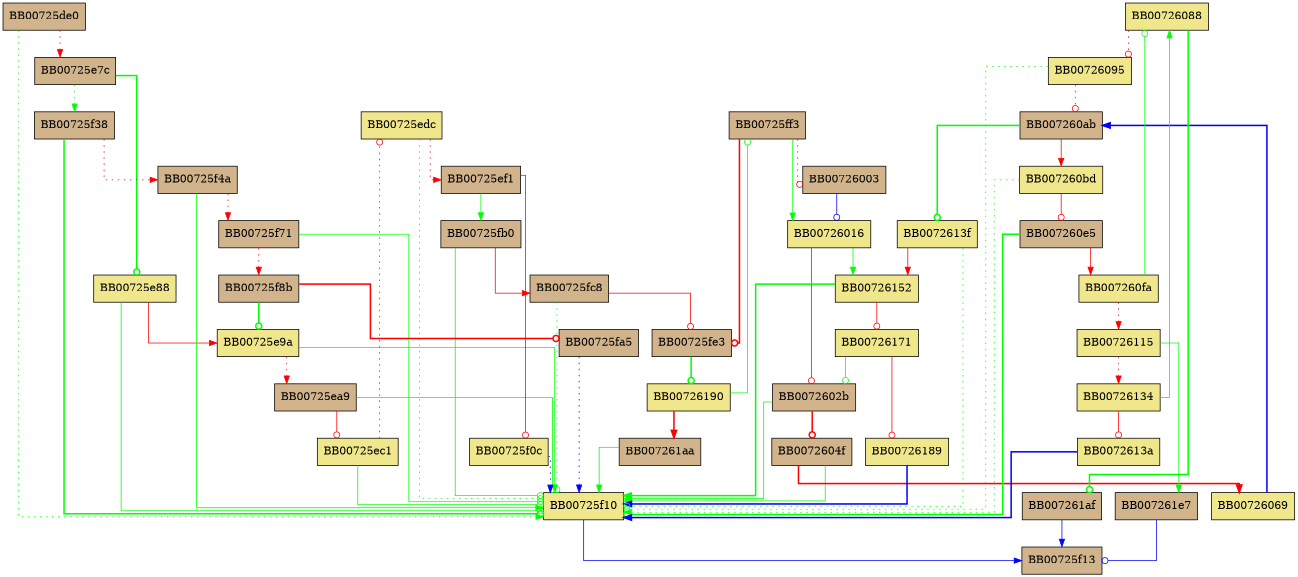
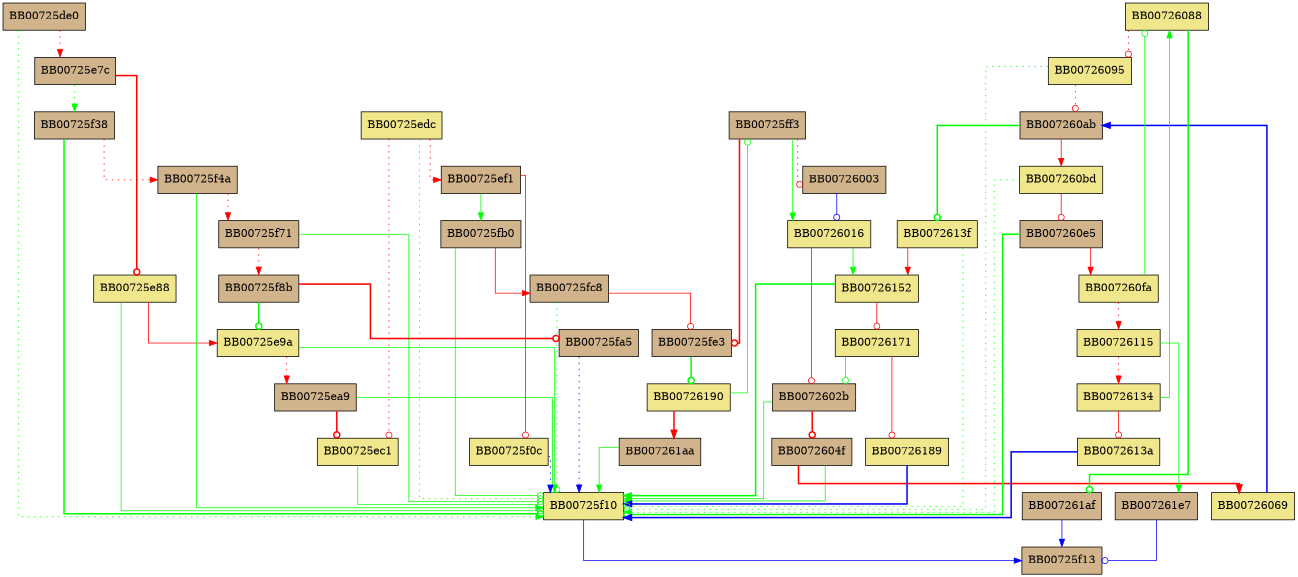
(137, 162) -> (137, 162)
(380, 292) -> (389, 286)
(337, 422) -> (337, 422)
